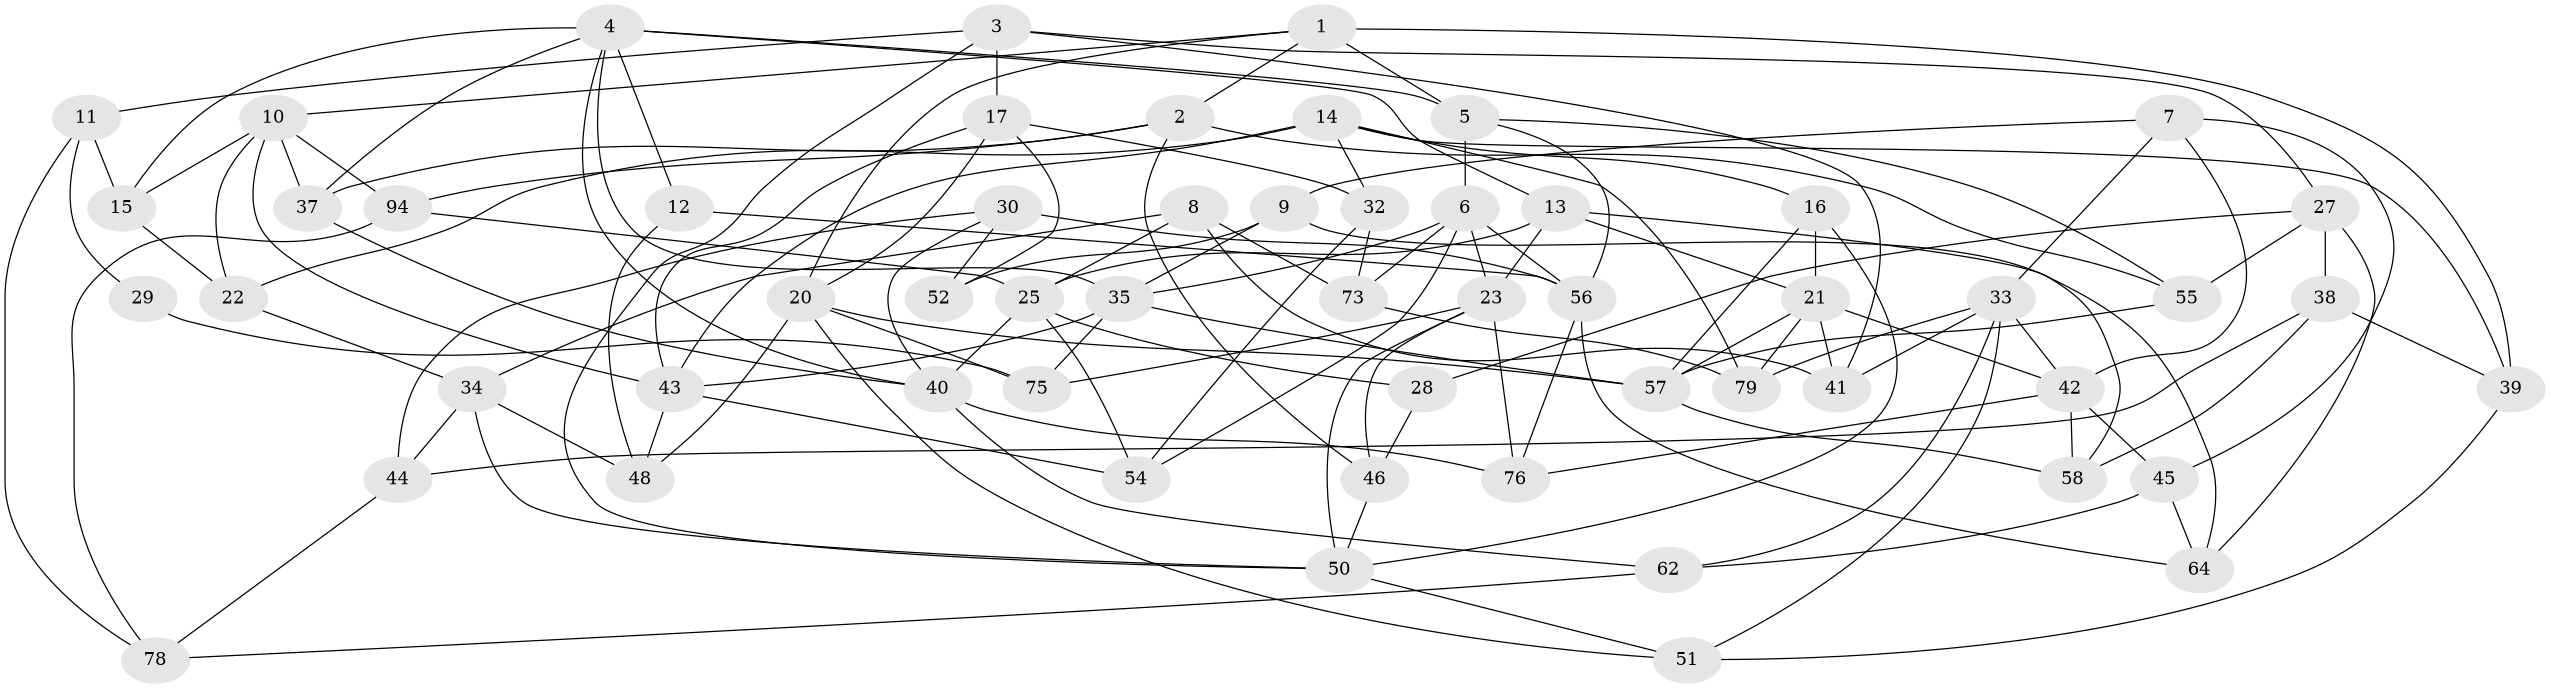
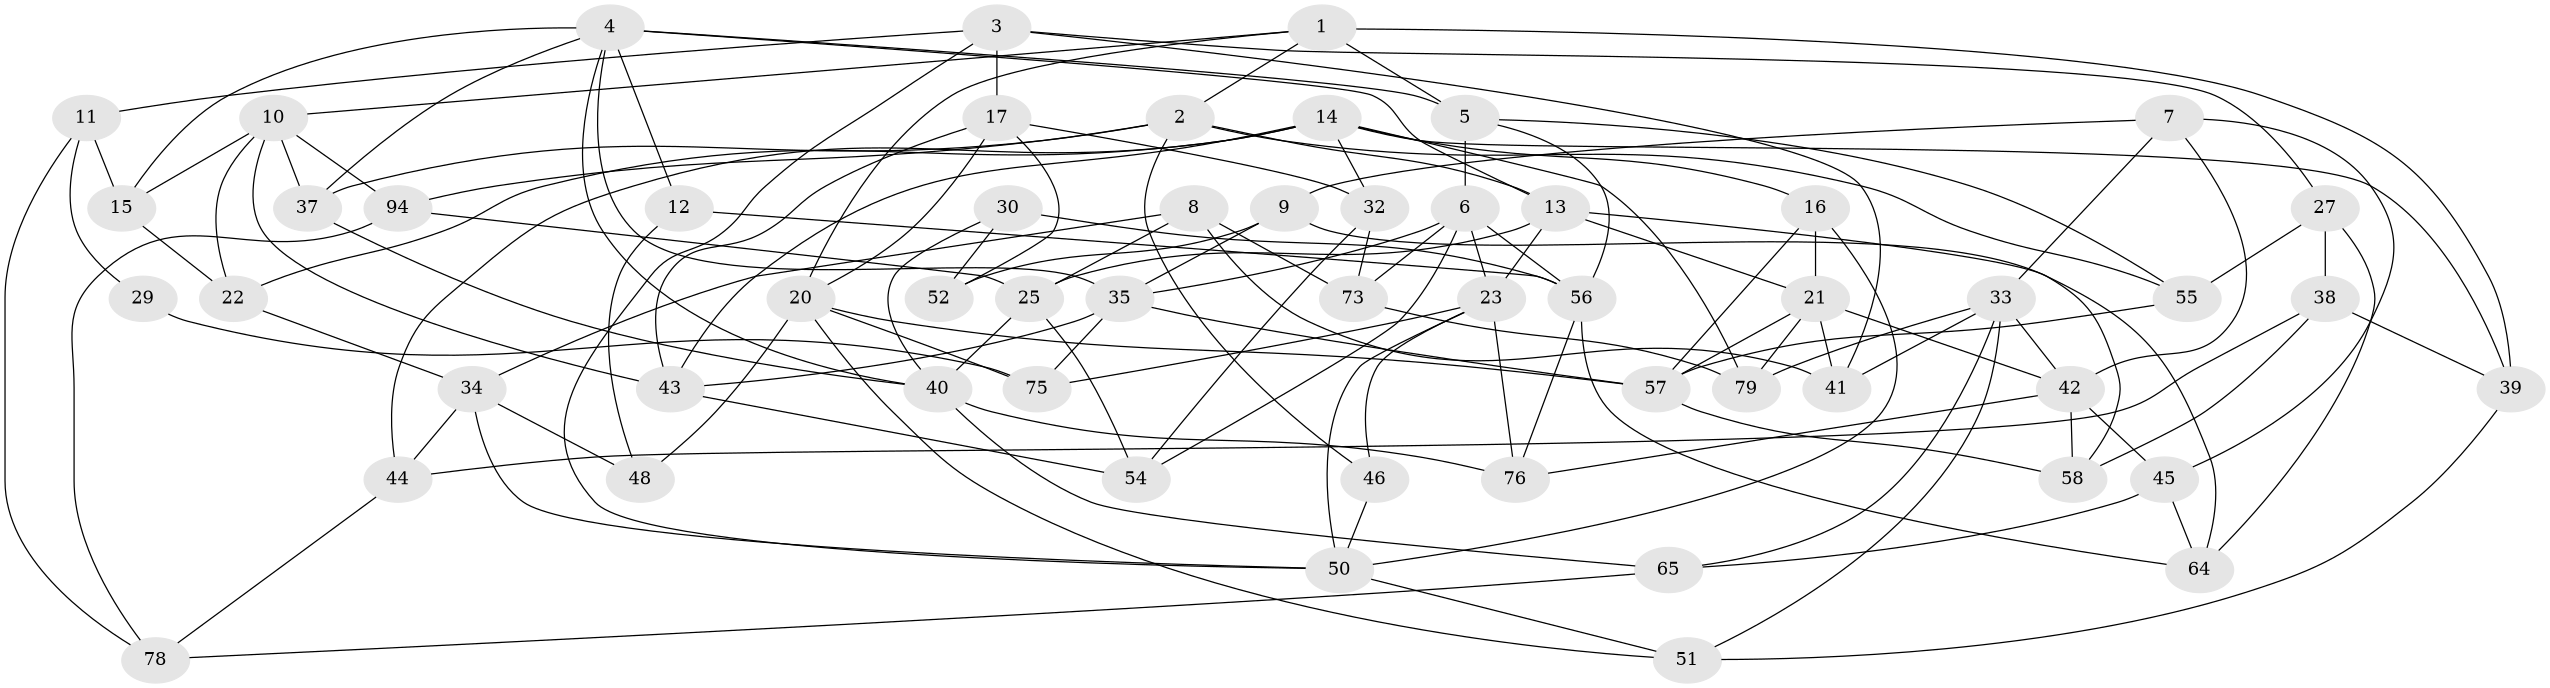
none -> (1412, 161)
(610, 280) -> (636, 185)
(1423, 389) -> none
(655, 435) -> none
(1669, 570) -> (1669, 570)
